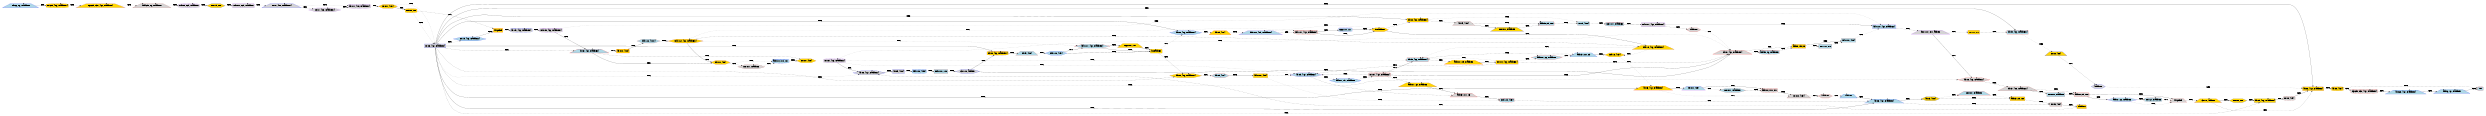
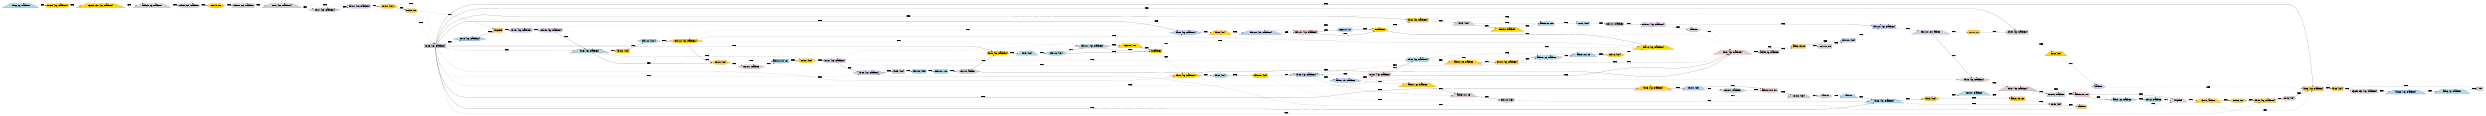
(1637, 53) -> (1632, 52)
none -> (819, 61)
(1397, 79) -> (1381, 83)
